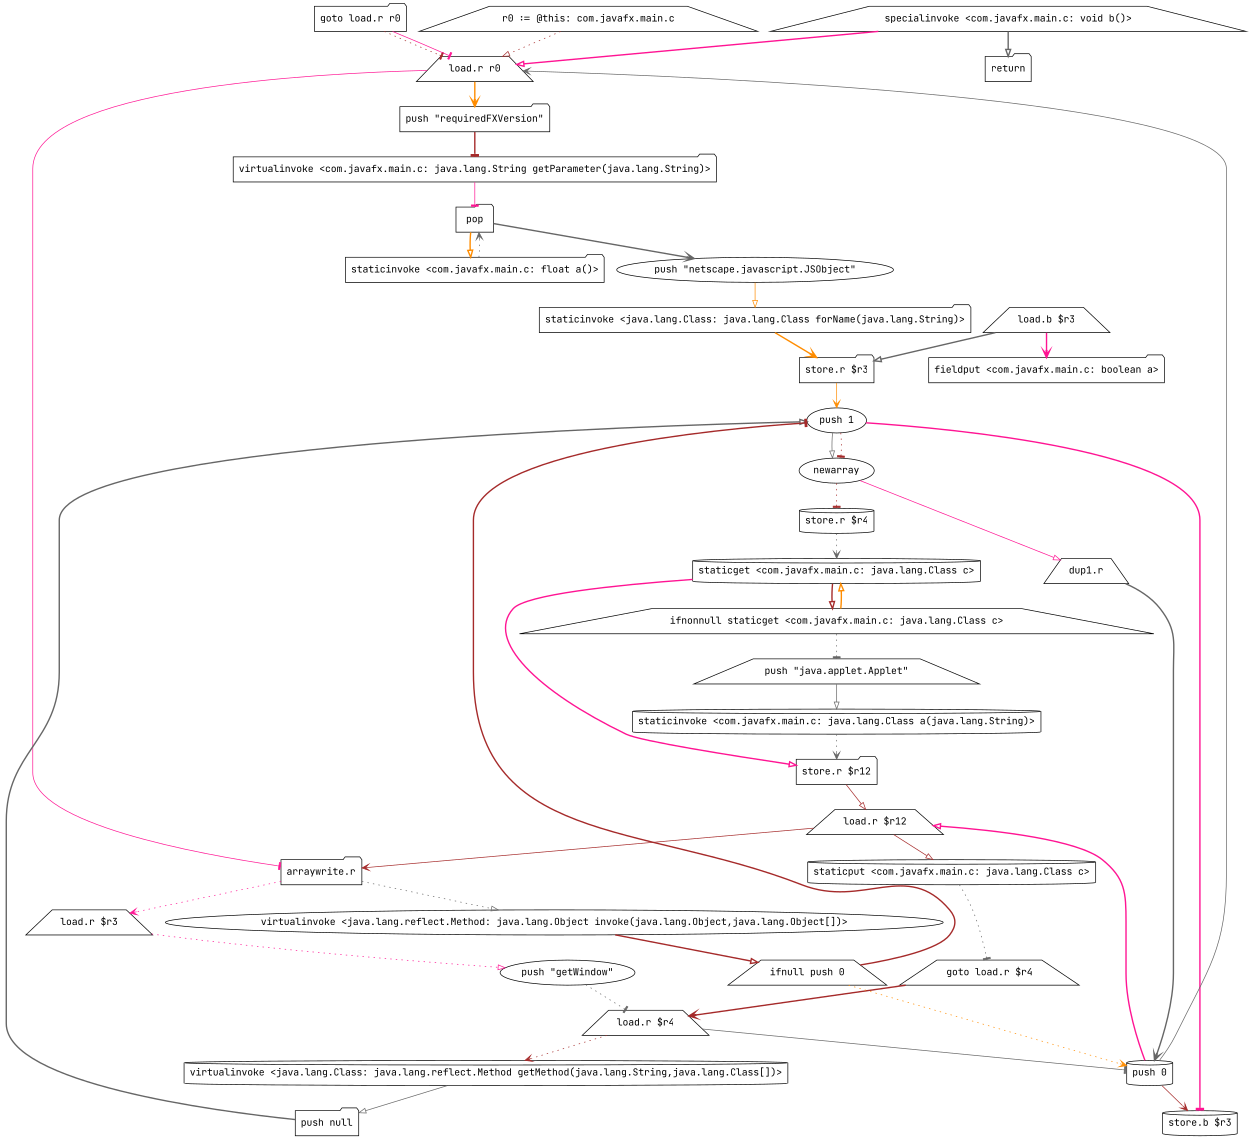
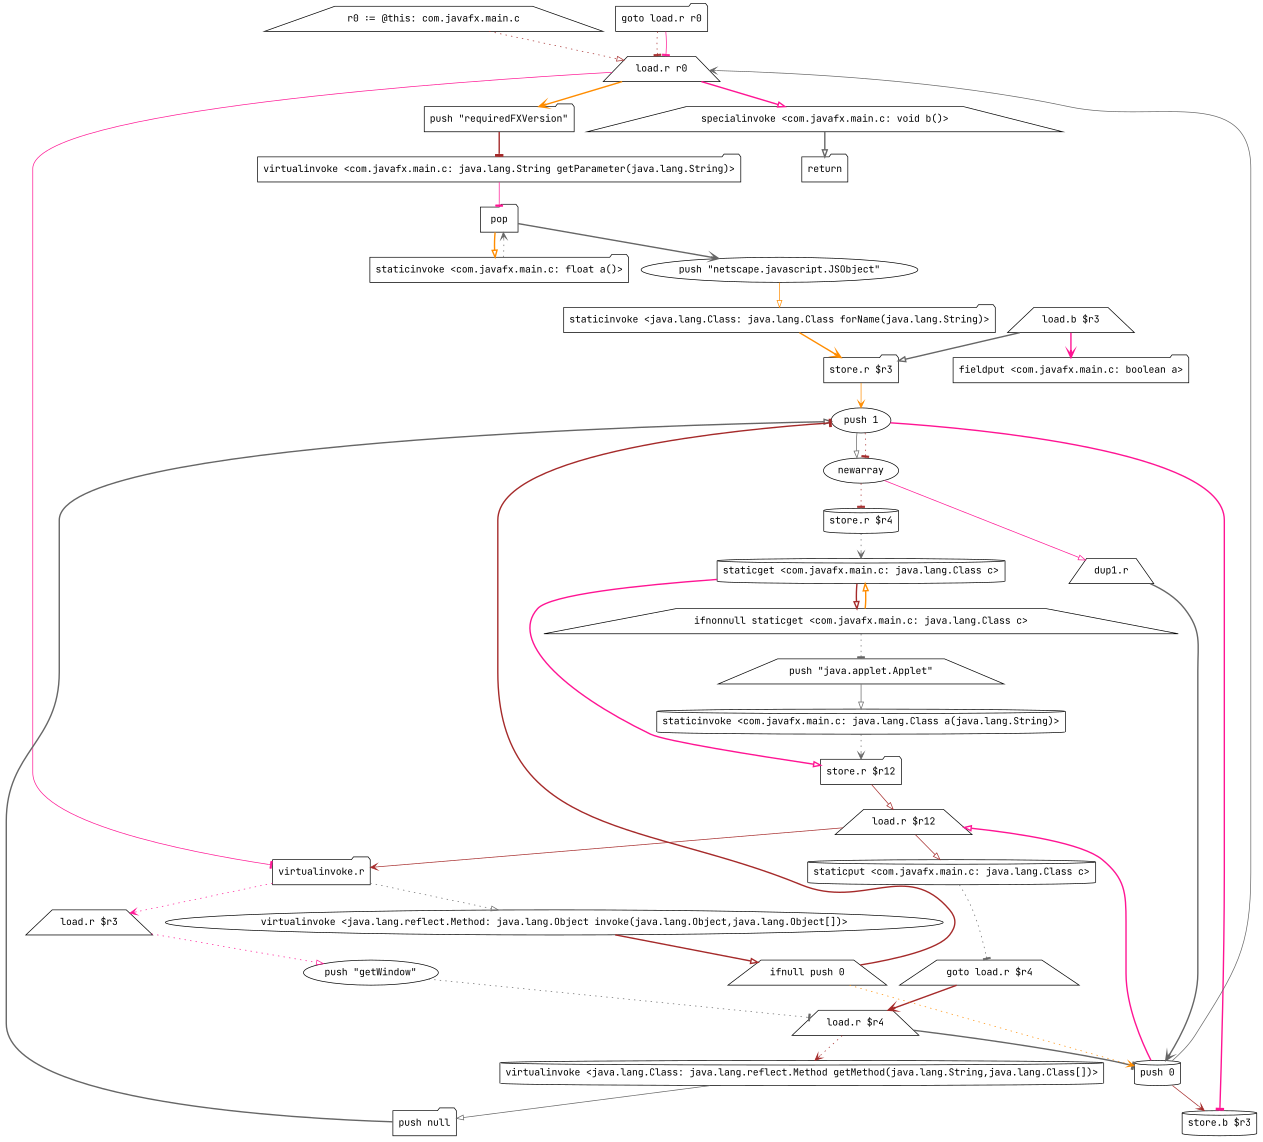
(701, 48) -> (740, 93)
(321, 872) -> (321, 872)
(913, 1049) -> (1023, 1045)
